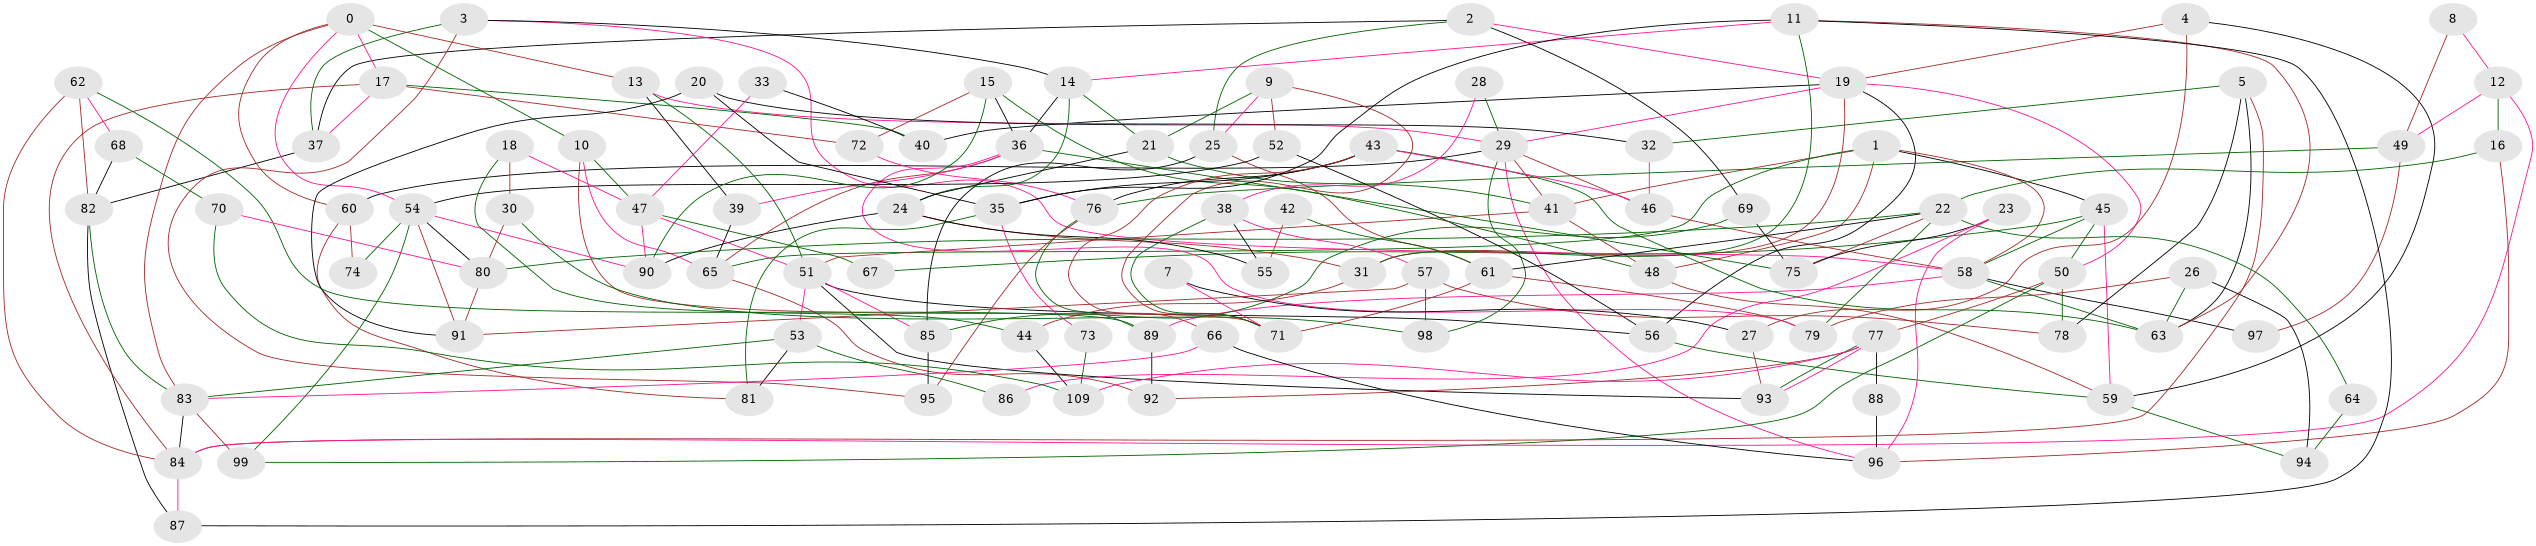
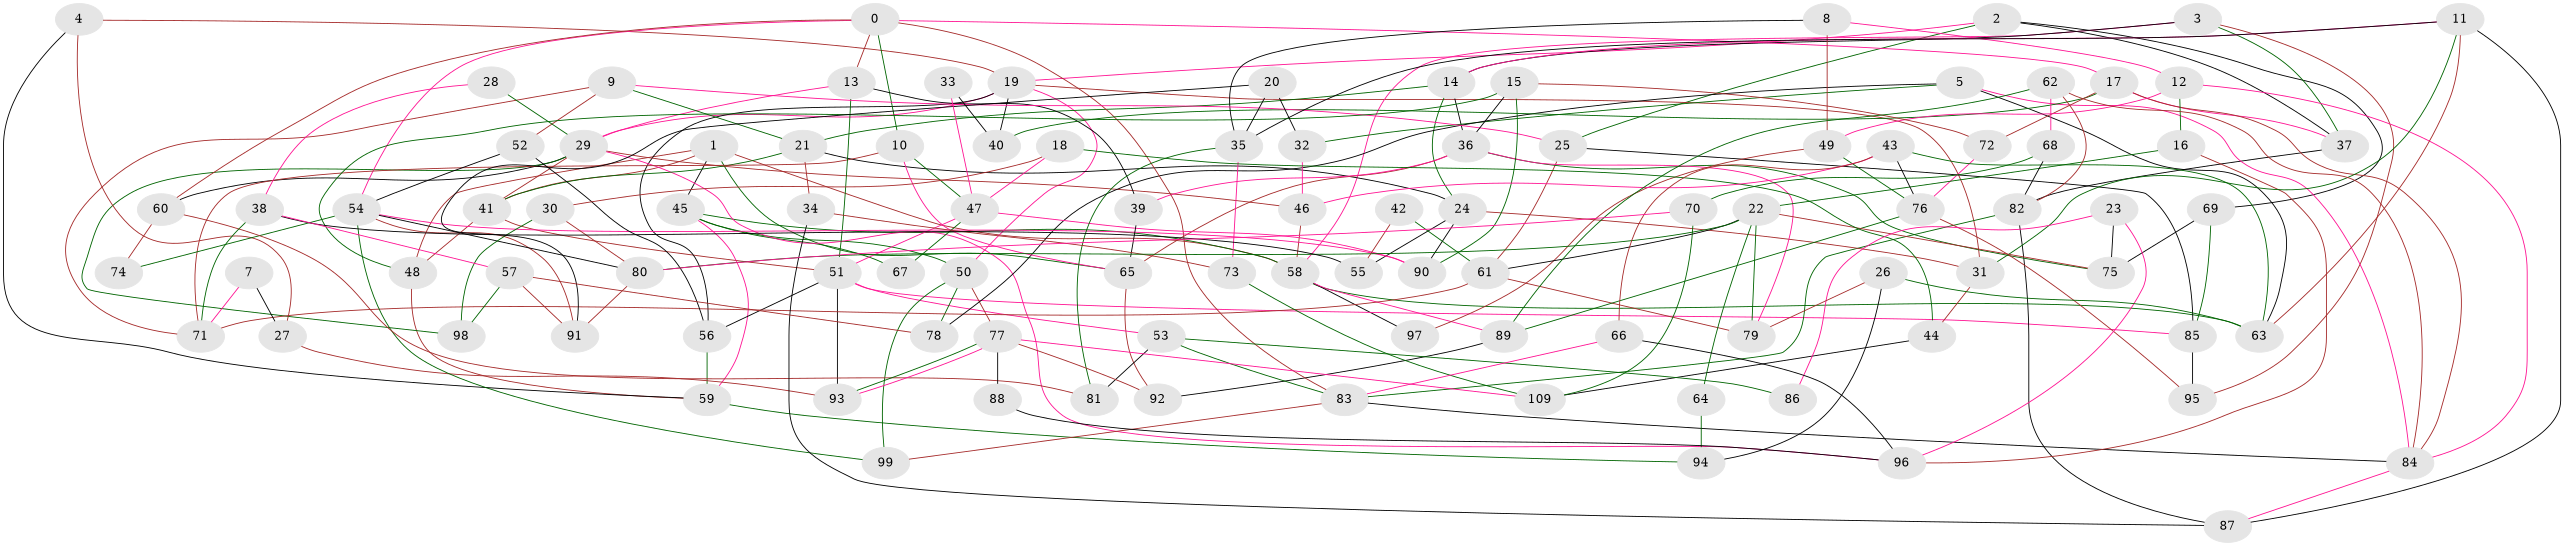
(1188, 182) -> (1502, 28)
none -> (811, 210)
(1694, 438) -> (2276, 176)
